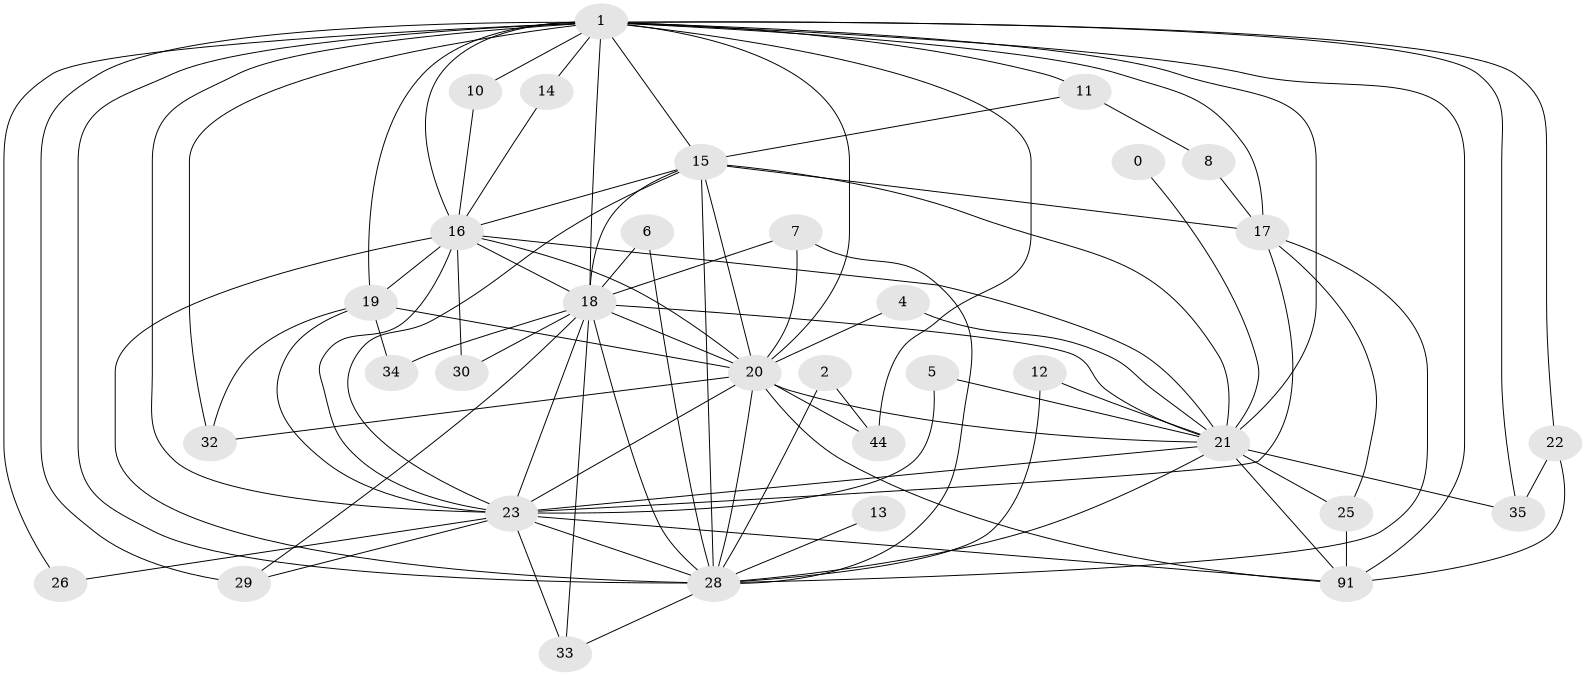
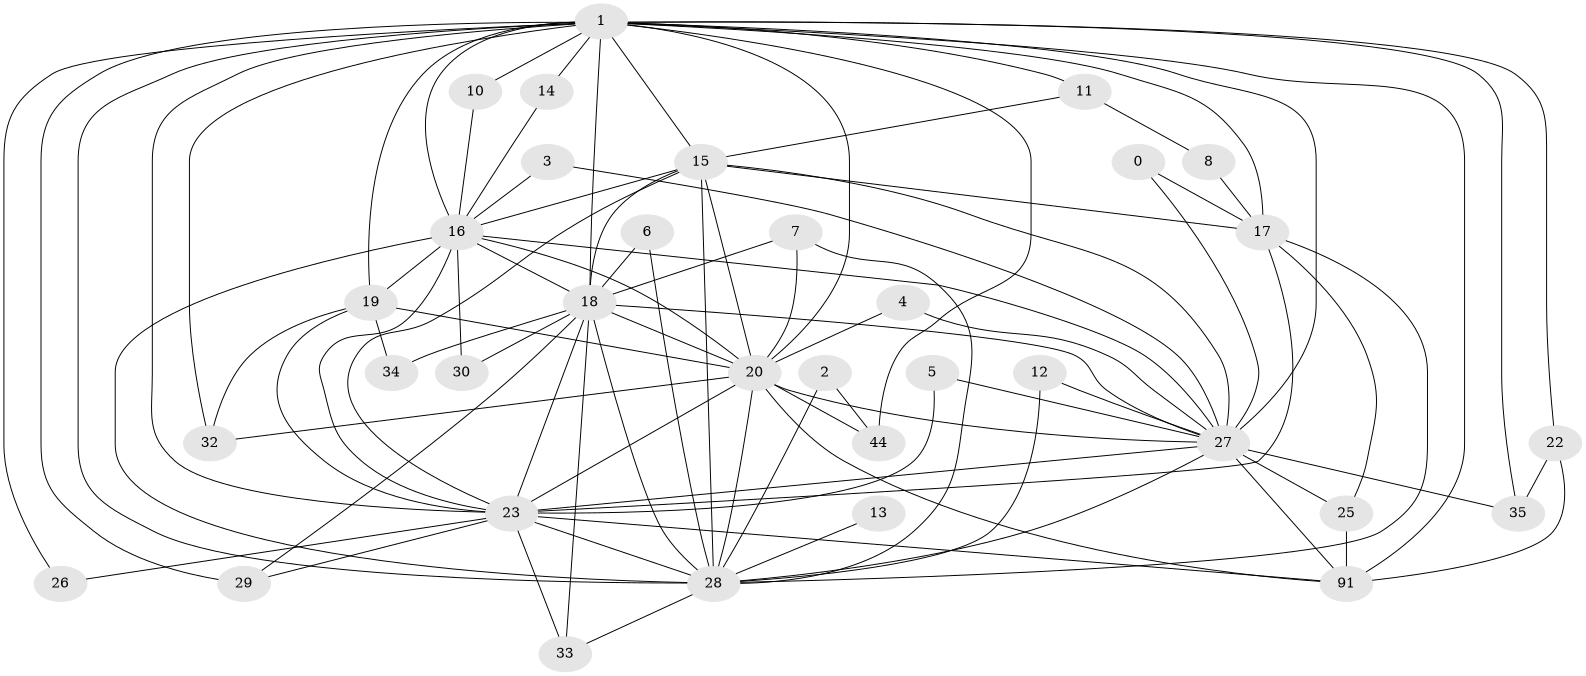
none -> (548, 162)
none -> (1200, 197)
(1223, 443) -> (1223, 443)
